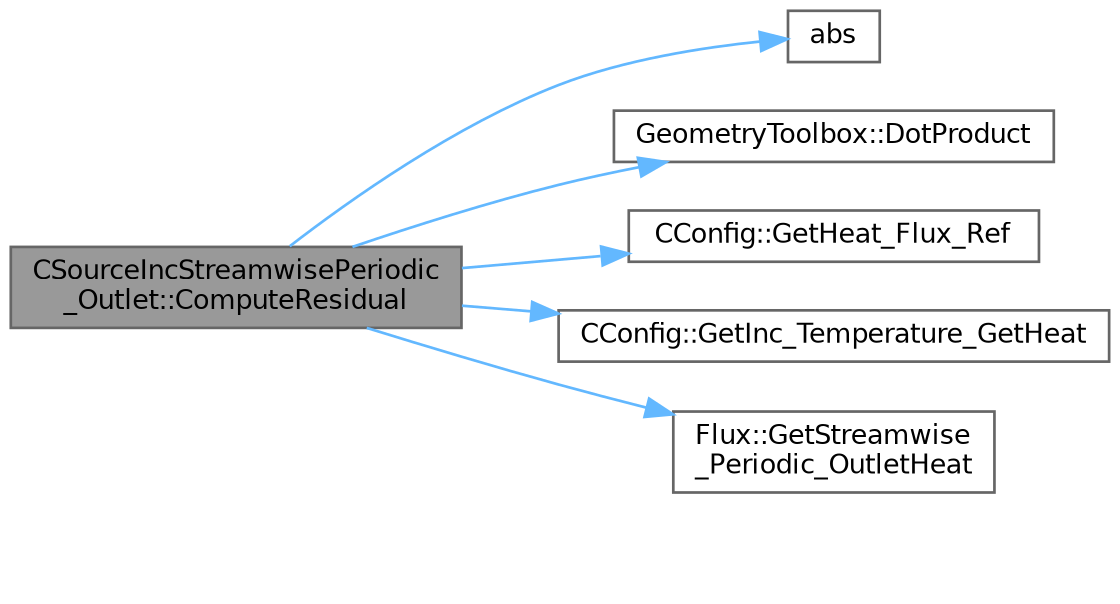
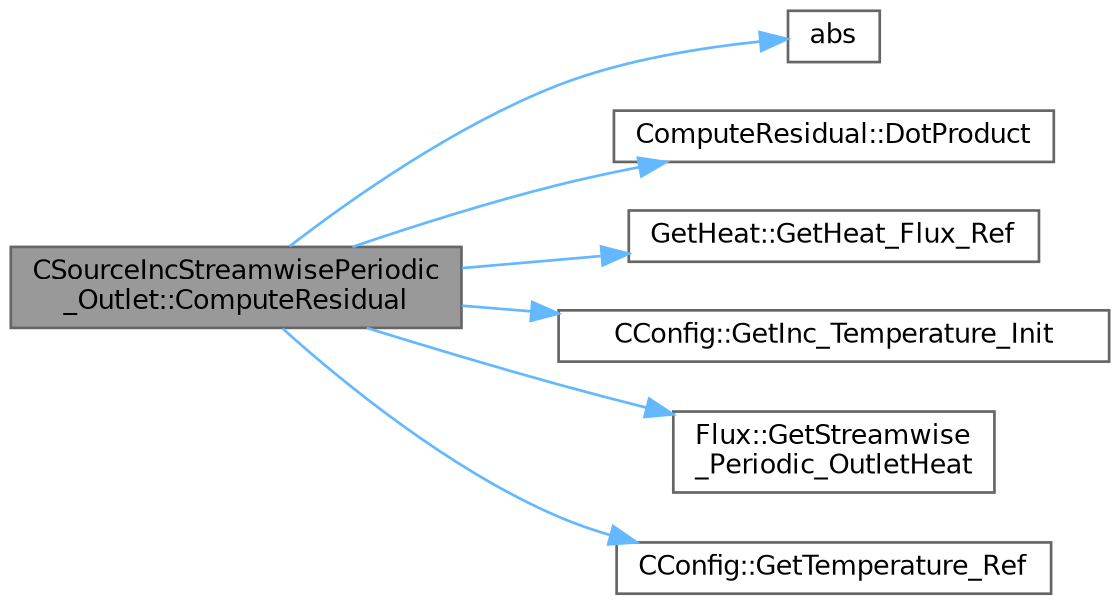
(834, 136) -> (834, 136)
(834, 236) -> (834, 236)
(834, 336) -> (834, 336)
none -> (834, 568)
